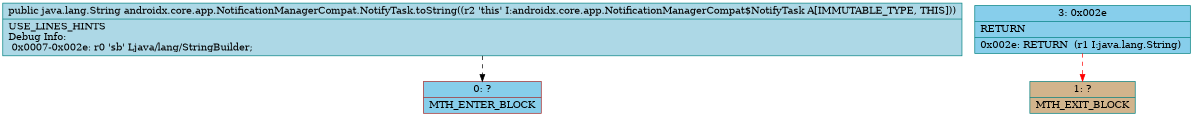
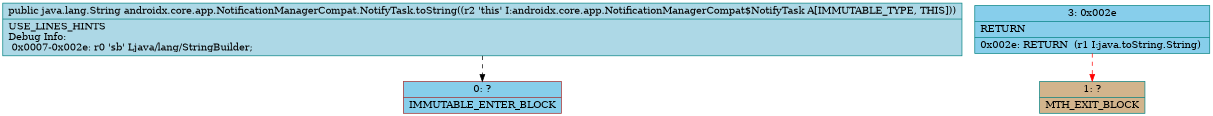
(1083, 45) -> (1092, 45)
(482, 105) -> (482, 105)
